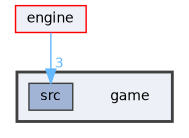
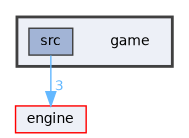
(51, 51) -> (51, 75)
